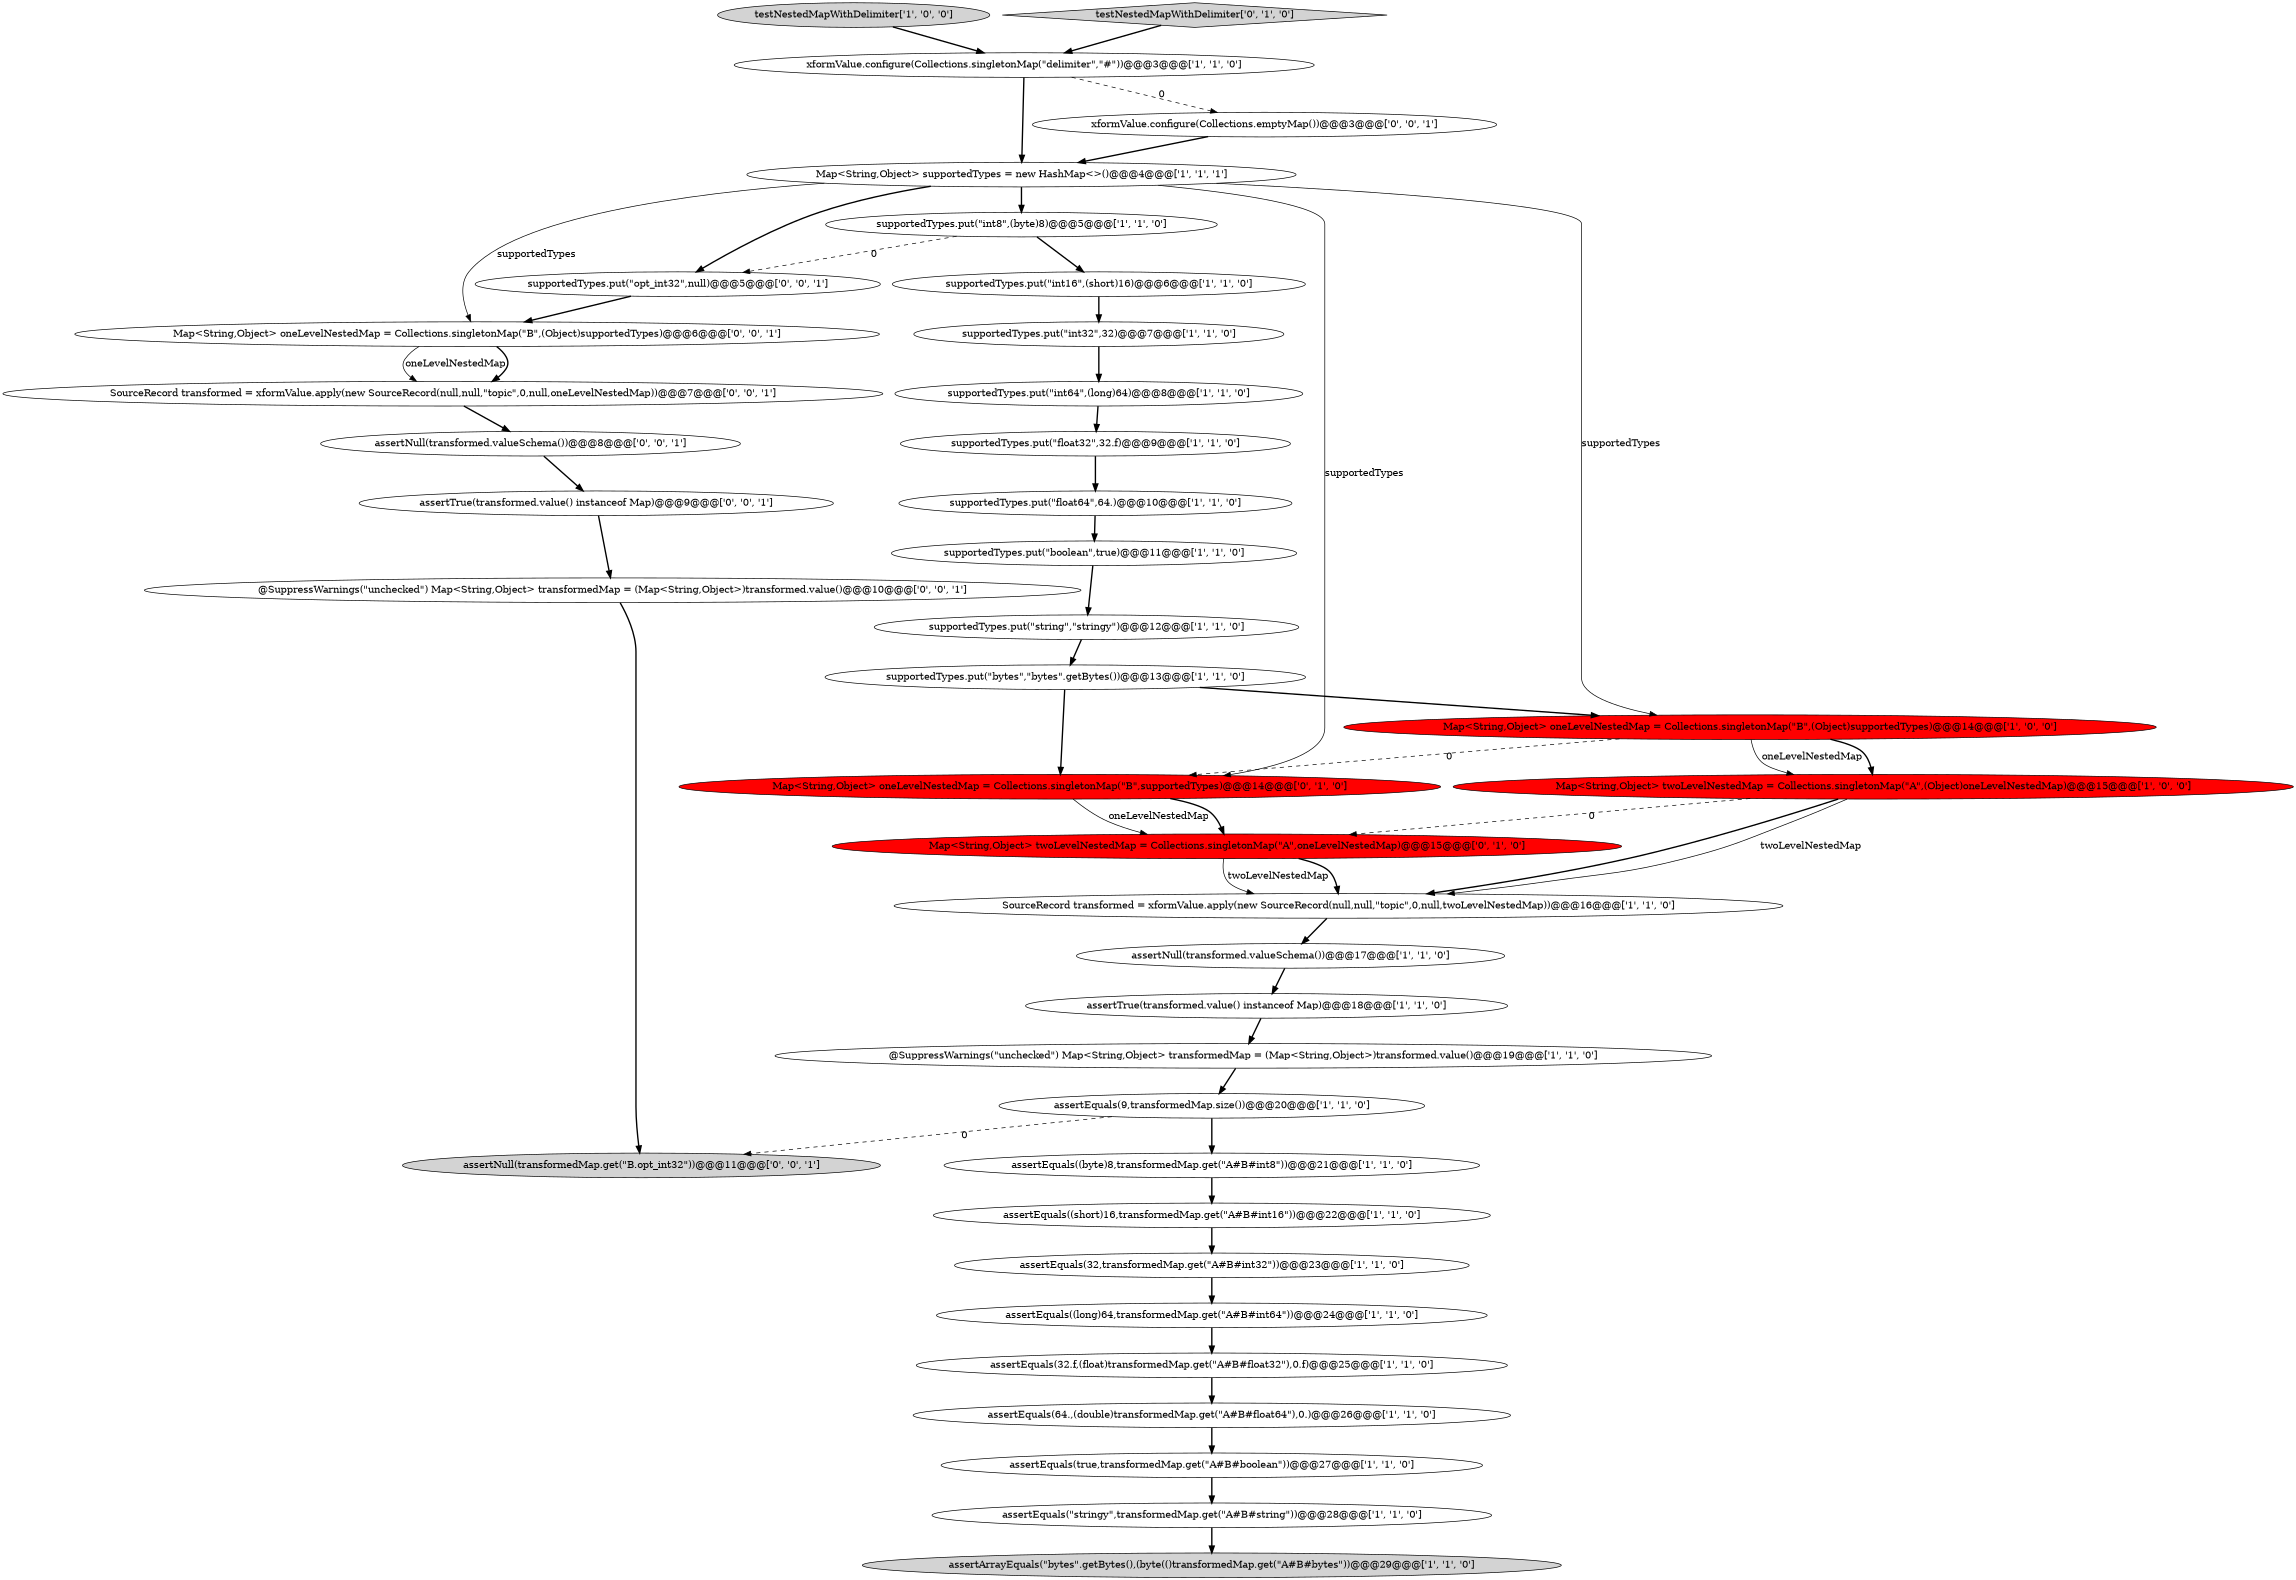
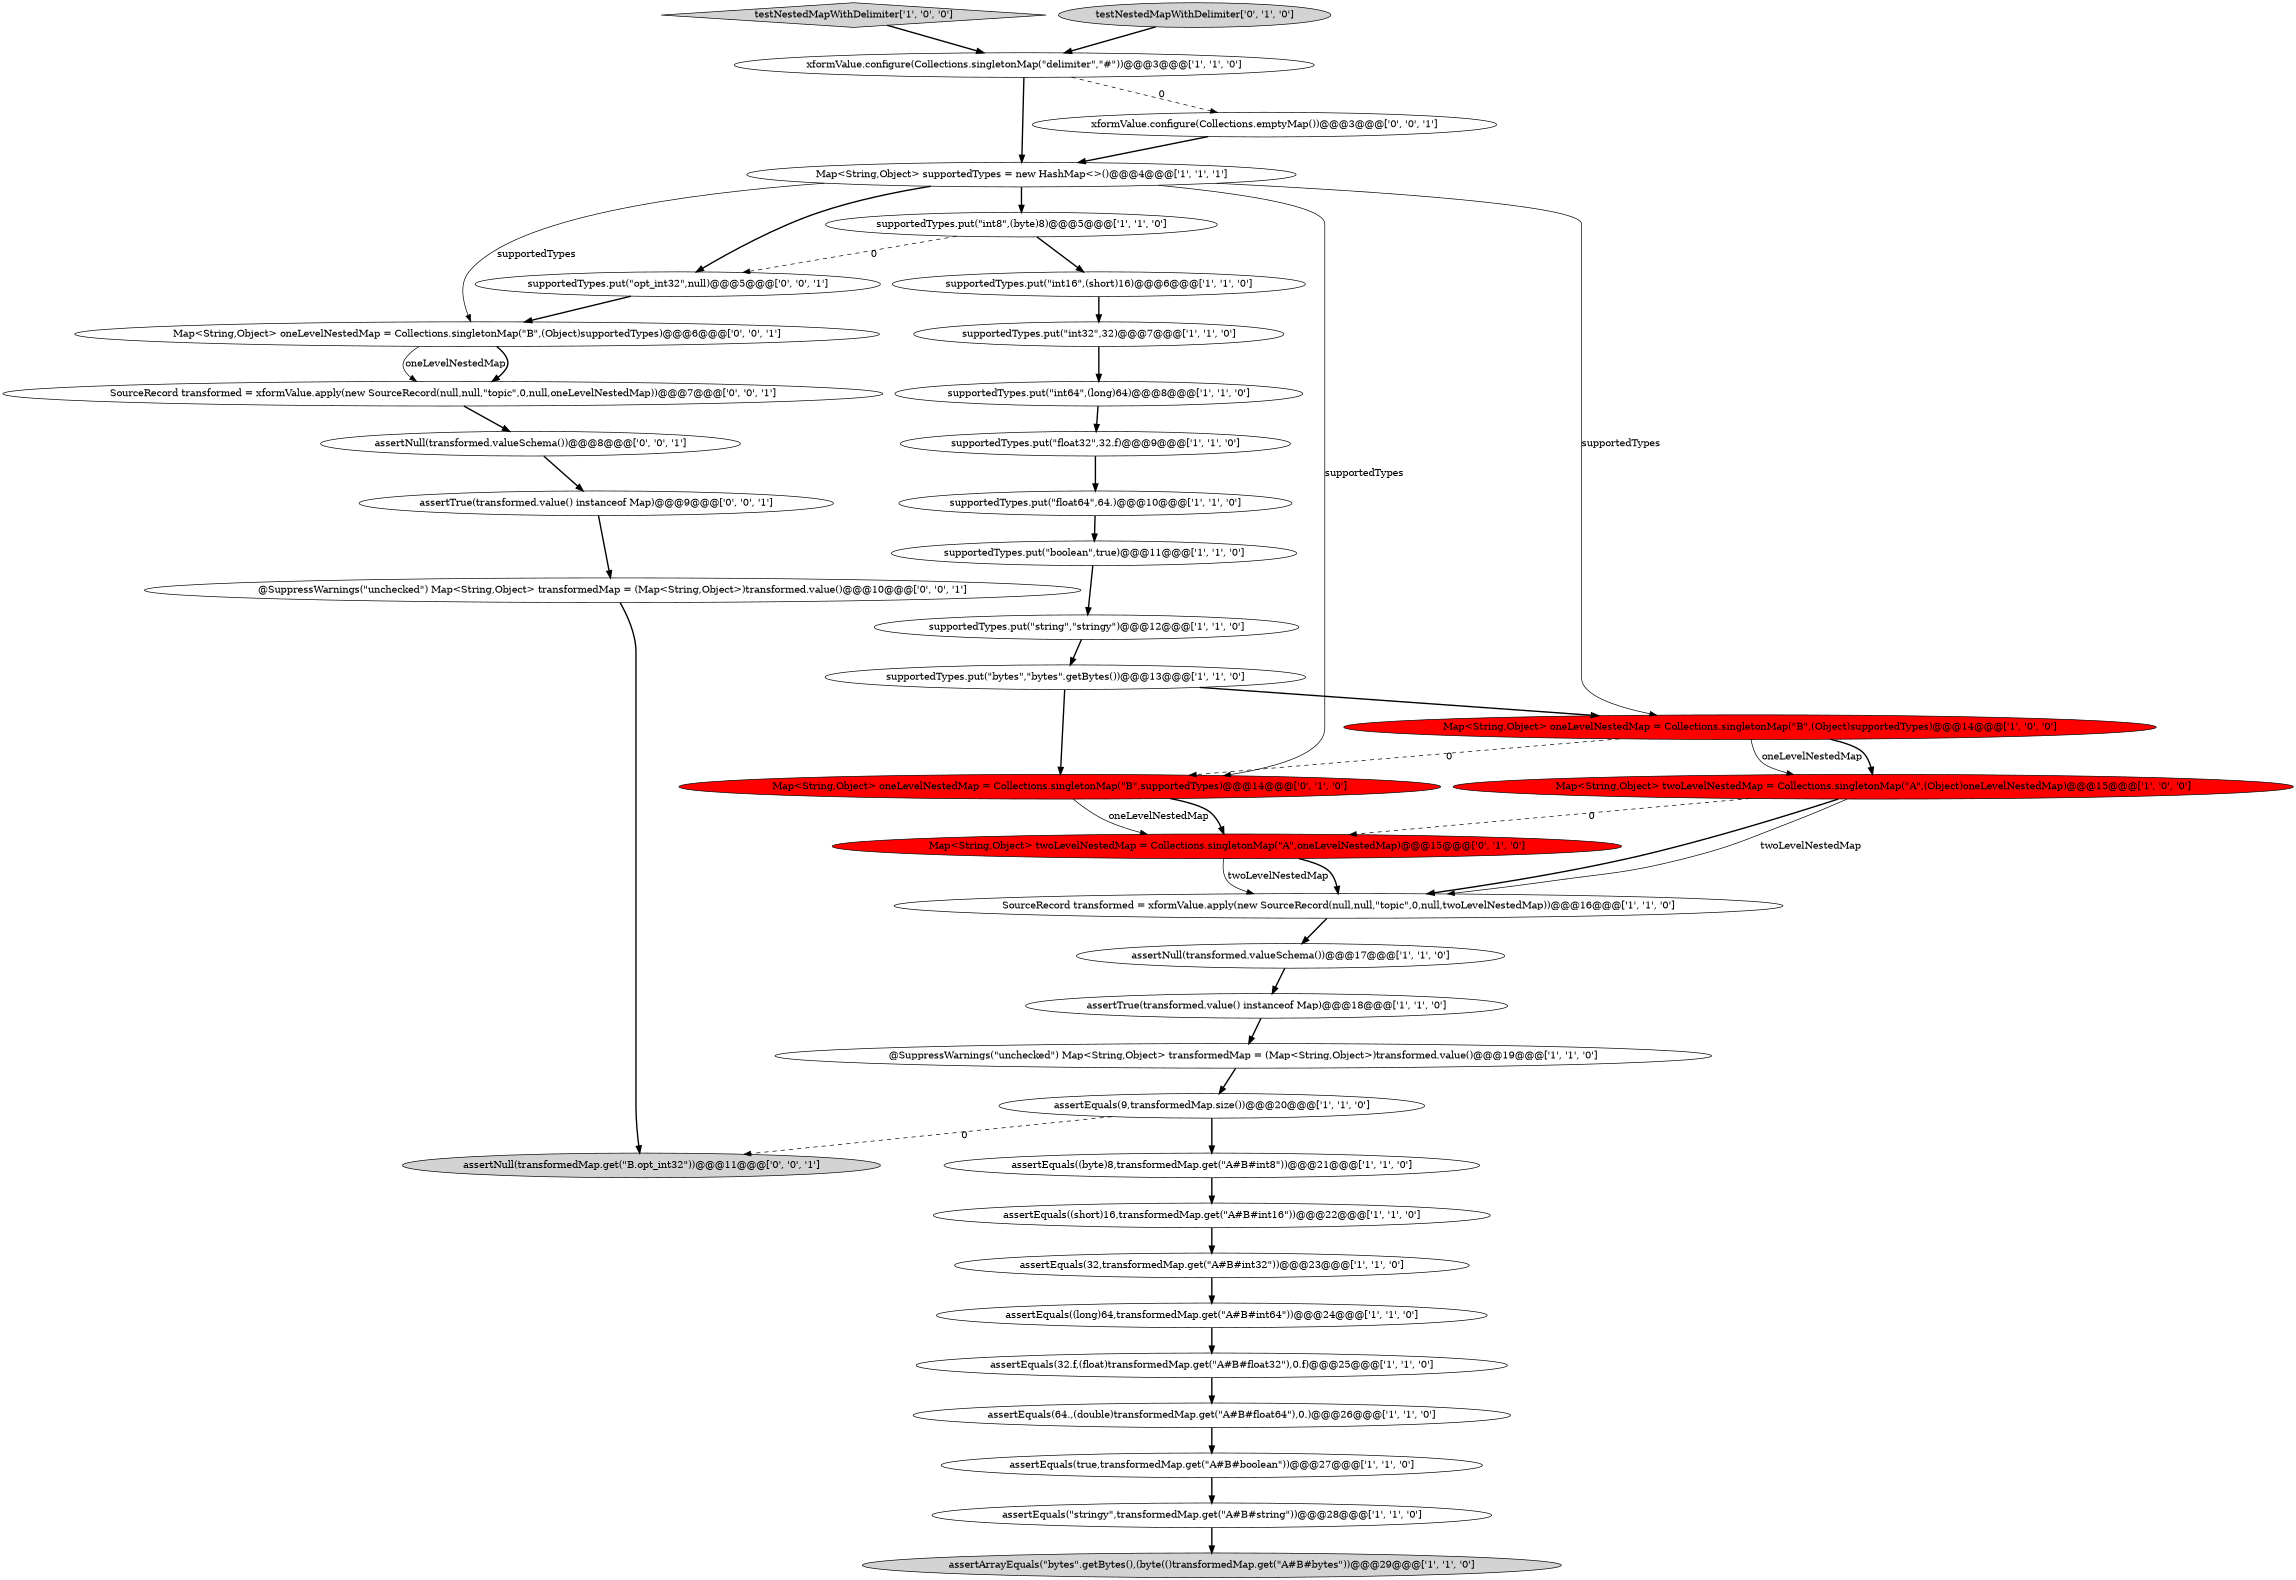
(854, 15) -> (854, 15)
(1195, 15) -> (1195, 15)
